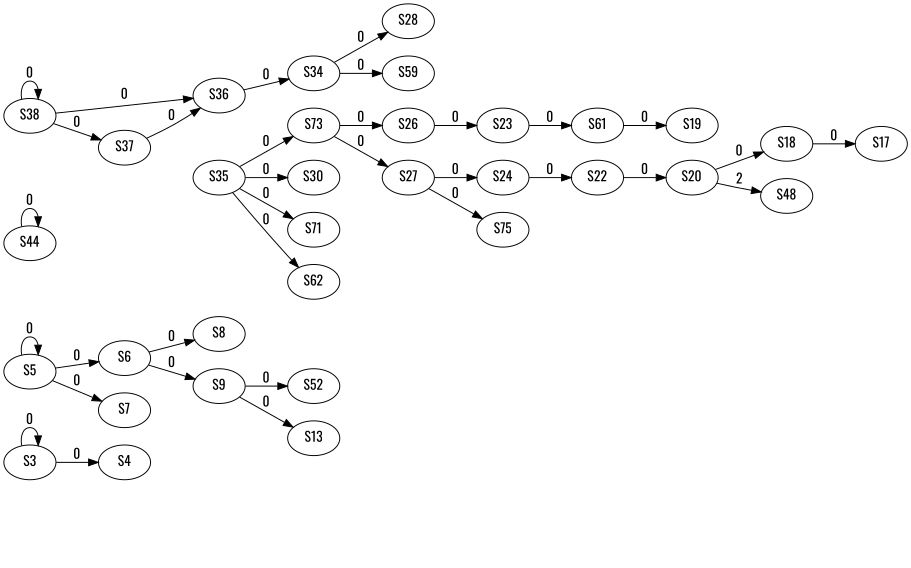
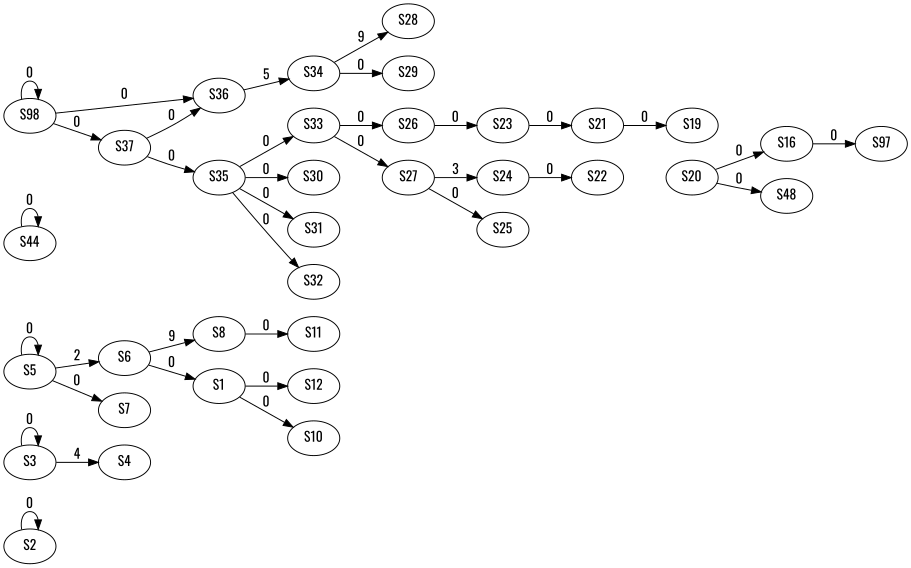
(361, 38) -> (361, 38)
(408, 73) -> (408, 73)
(266, 76) -> (266, 76)
(30, 116) -> (30, 116)
(314, 125) -> (314, 125)
(598, 125) -> (598, 125)
(787, 144) -> (787, 144)
(881, 144) -> (881, 144)
none -> (166, 163)
(456, 170) -> (456, 170)
(640, 178) -> none
(739, 180) -> (739, 180)
(314, 230) -> (314, 230)
(503, 230) -> (503, 230)
(314, 282) -> (314, 282)
none -> (314, 334)
(172, 337) -> (172, 337)
(77, 357) -> (77, 357)
(219, 386) -> (219, 386)
(314, 386) -> (314, 386)
(314, 438) -> (314, 438)
(77, 455) -> (77, 455)
none -> (30, 546)
